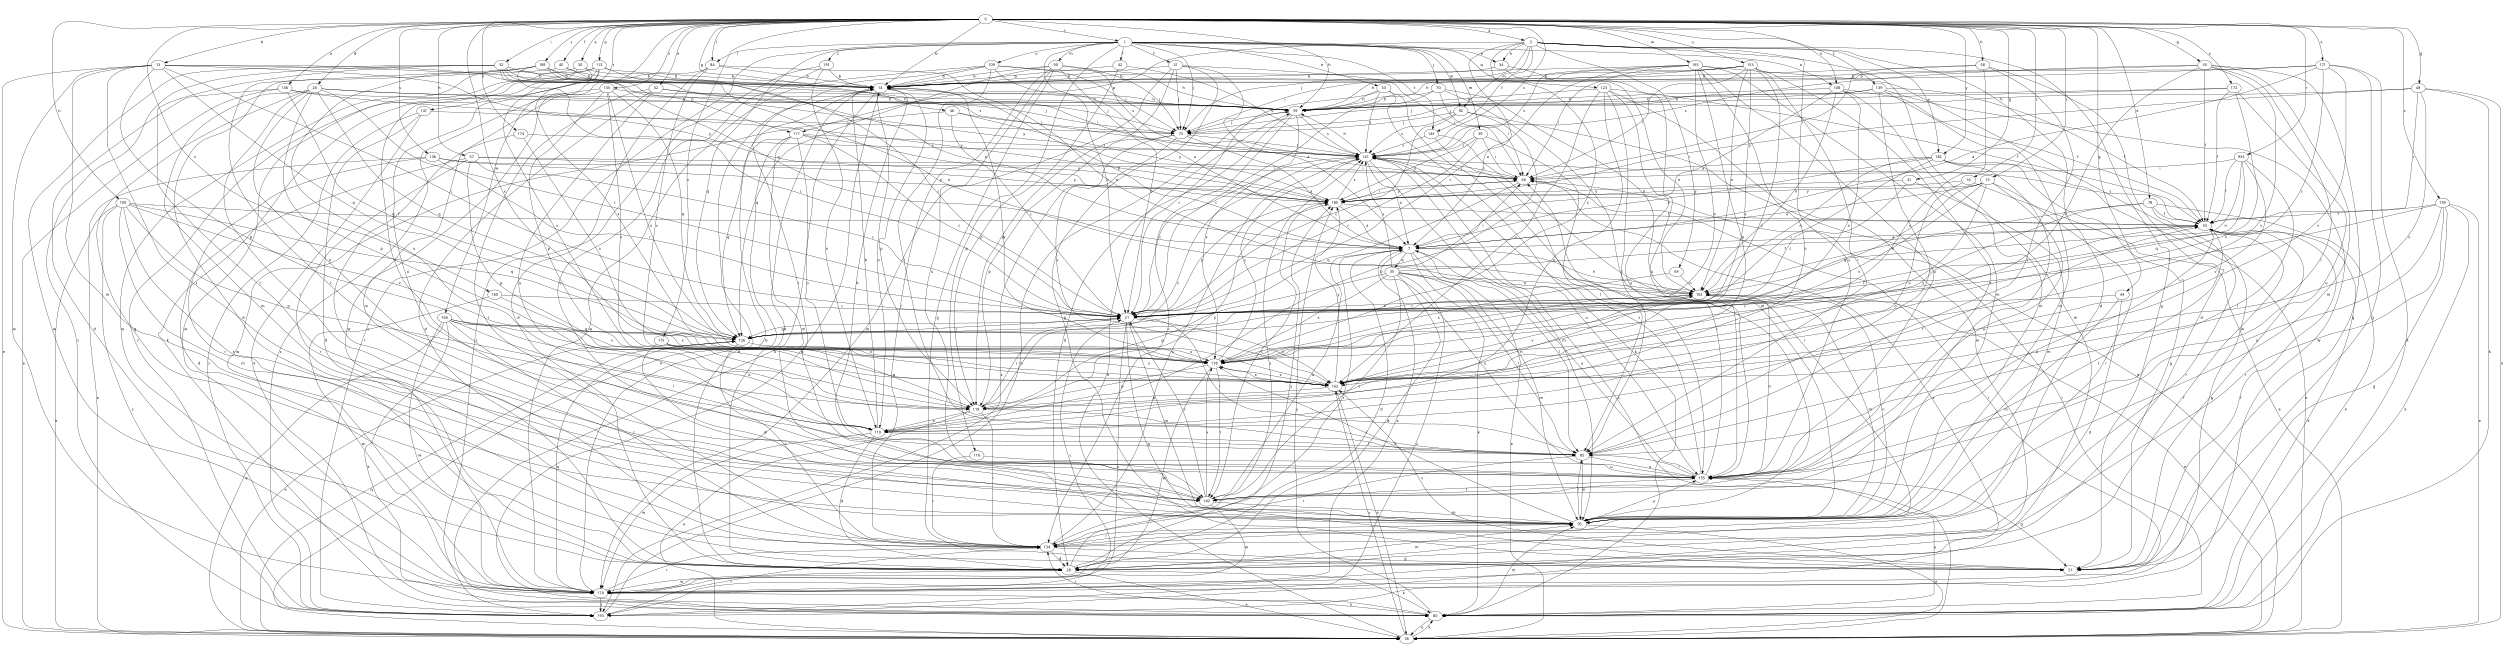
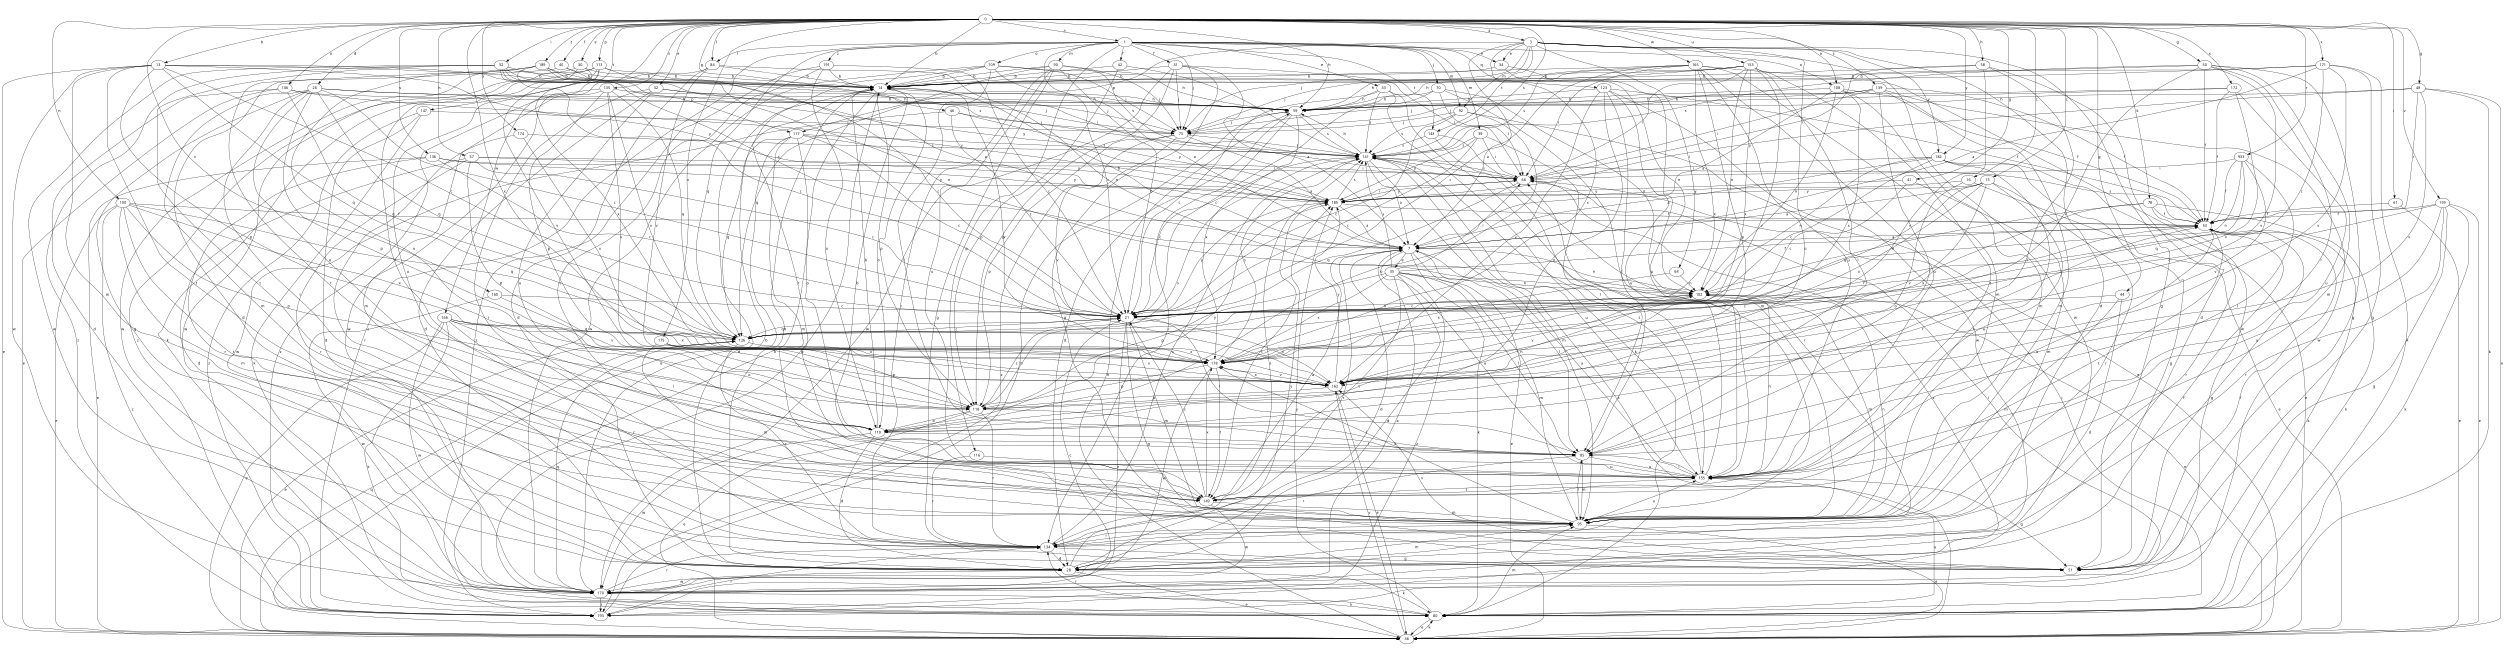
none -> (1703, 134)
none -> (1012, 146)
none -> (2396, 203)
